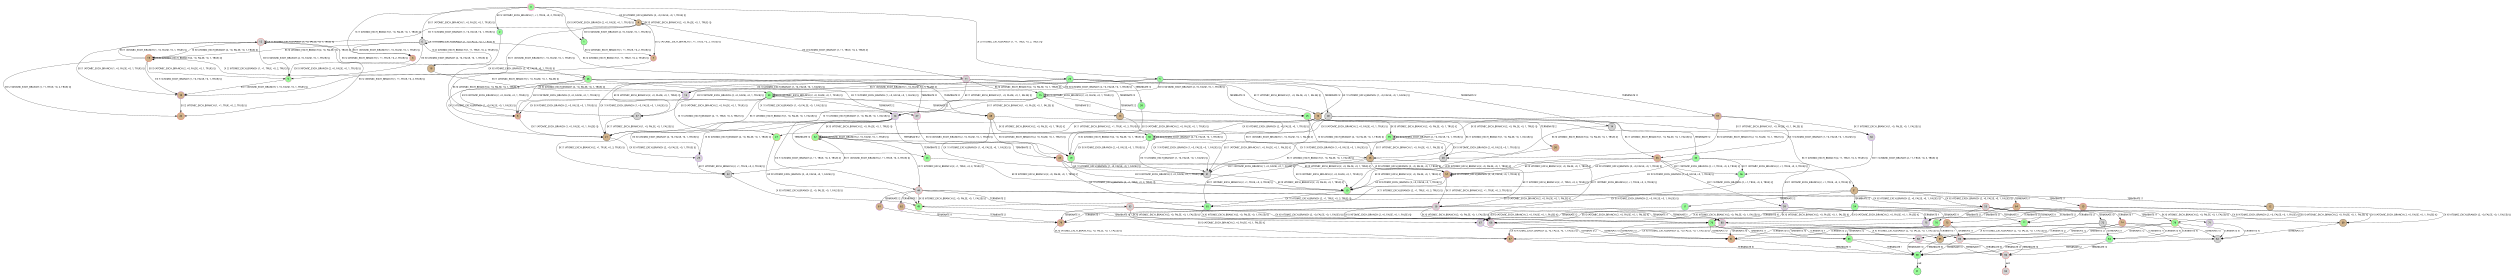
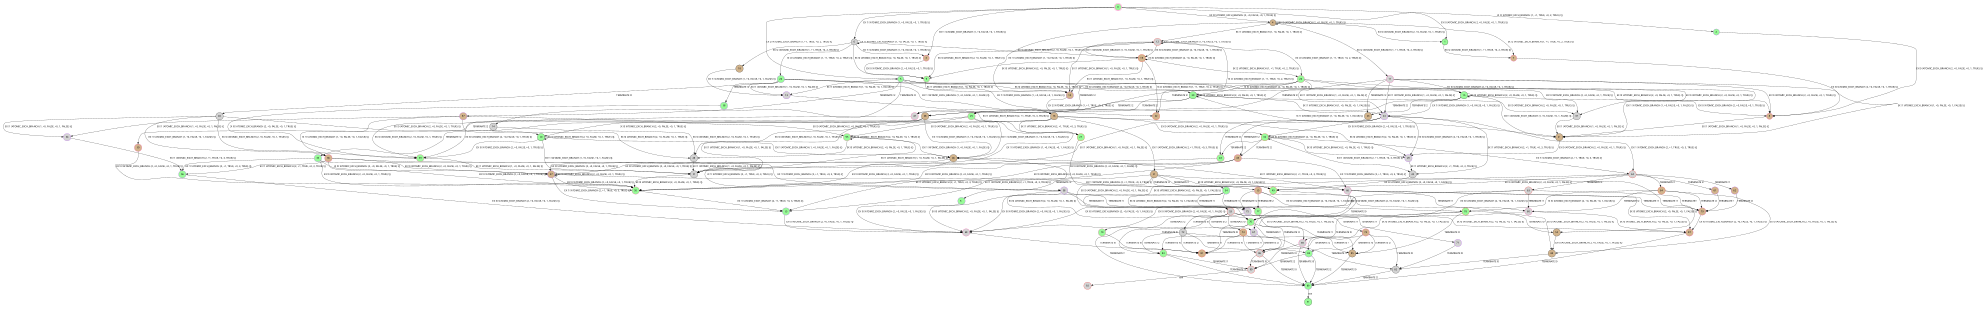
none -> (1333, 154)
(2204, 227) -> (1518, 216)
(1823, 247) -> (1118, 260)
